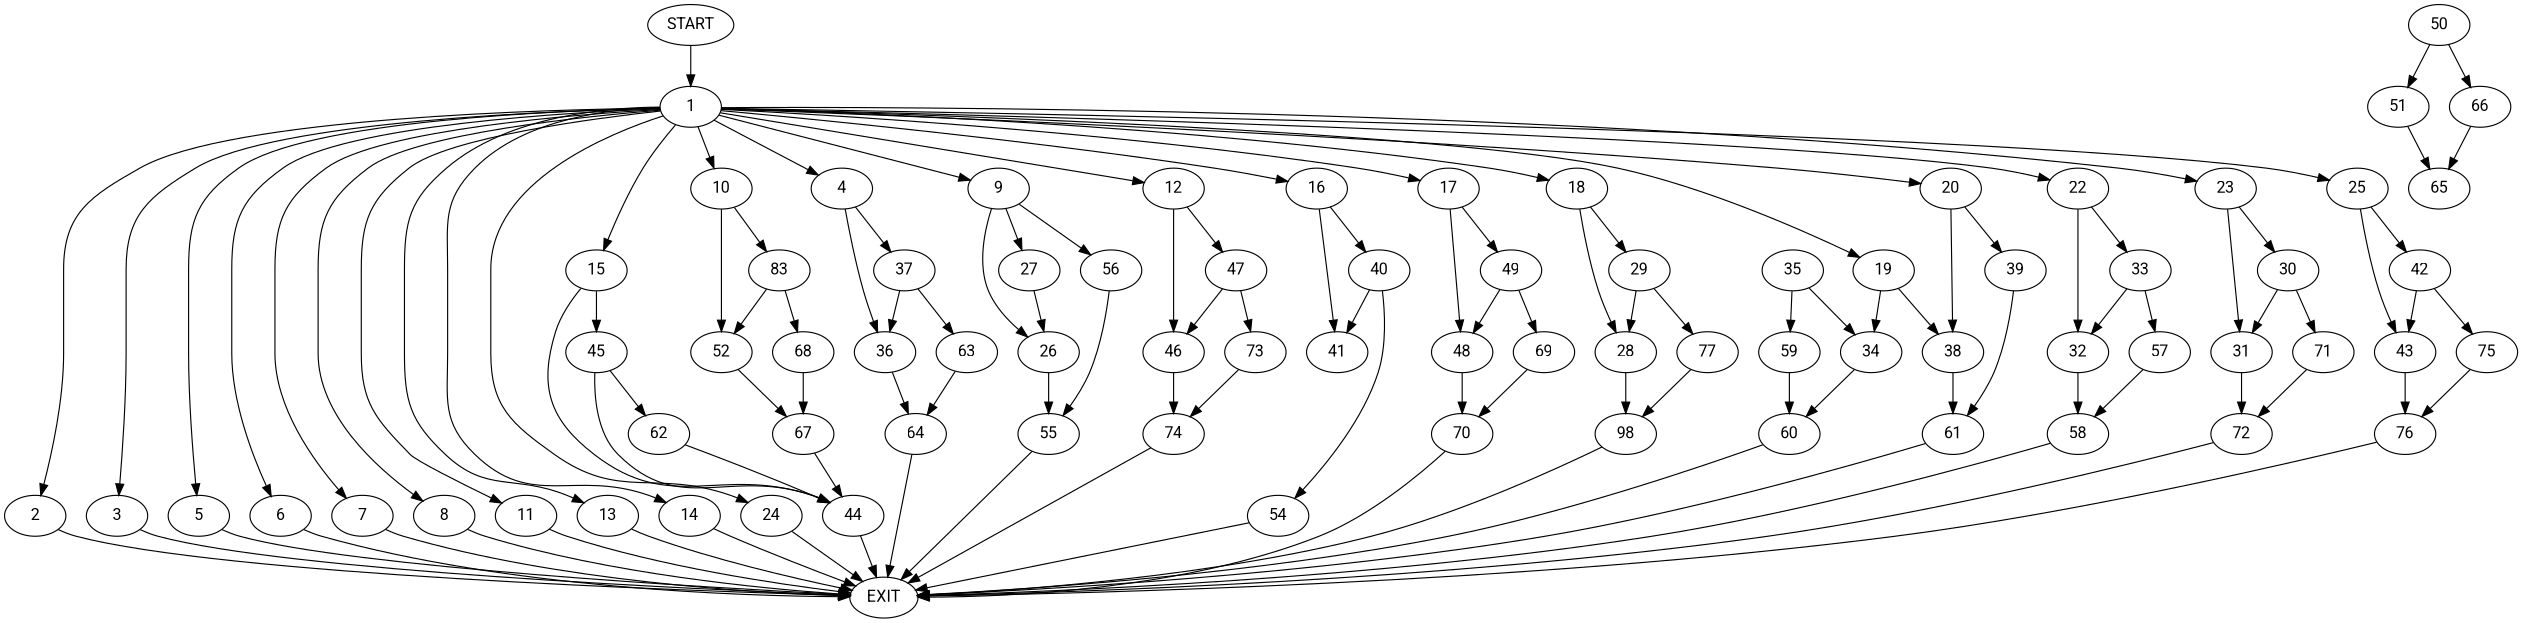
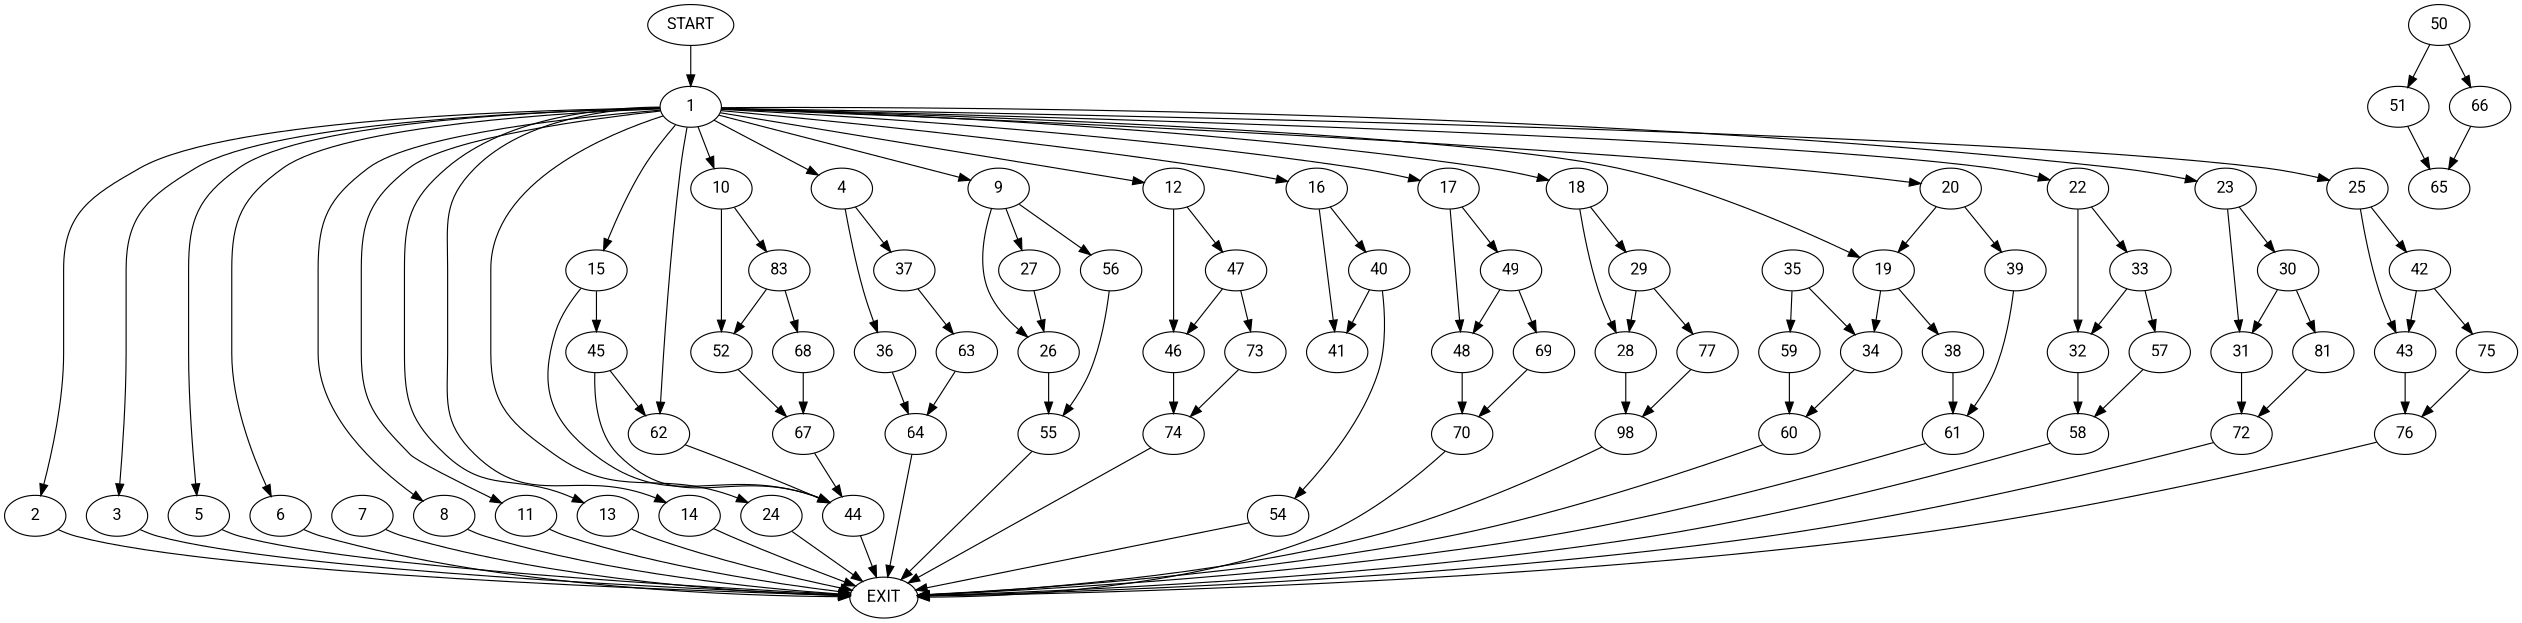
(320, 173) -> (670, 264)
(1952, 265) -> (1921, 225)
(896, 306) -> none
(2323, 352) -> (2323, 352)
